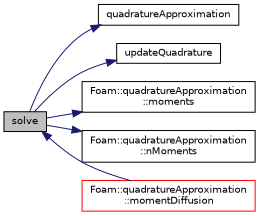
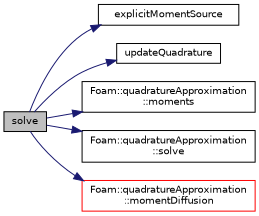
(169, 15) -> (169, 15)
(169, 146) -> (169, 146)
(87, 165) -> (51, 156)
